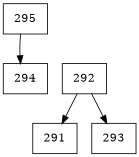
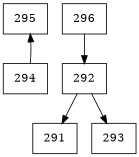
none -> (84, 19)
(20, 45) -> (31, 53)
